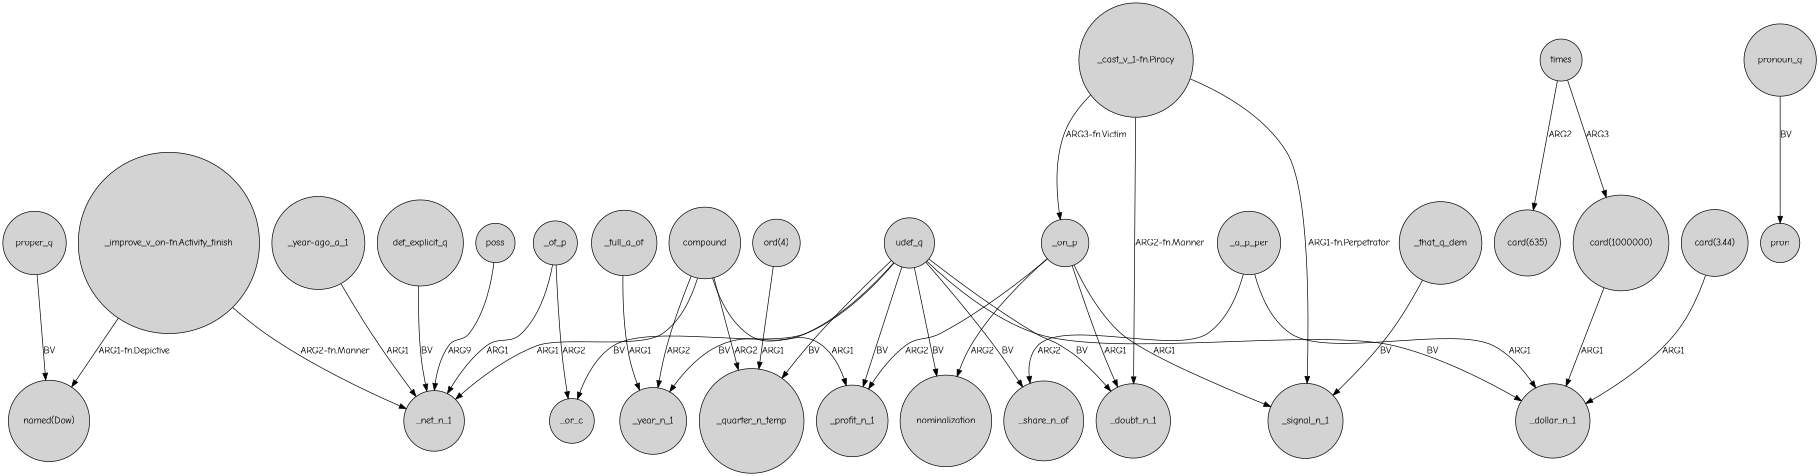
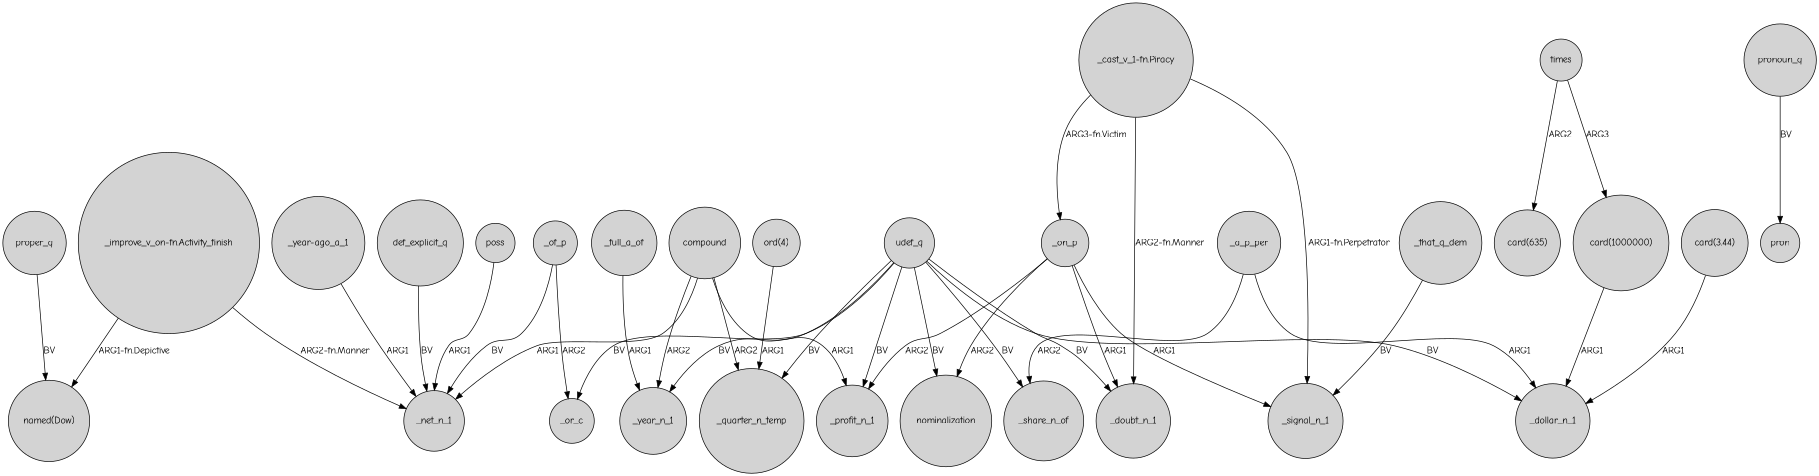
(460, 351) -> (460, 351)
(497, 351) -> (497, 351)
